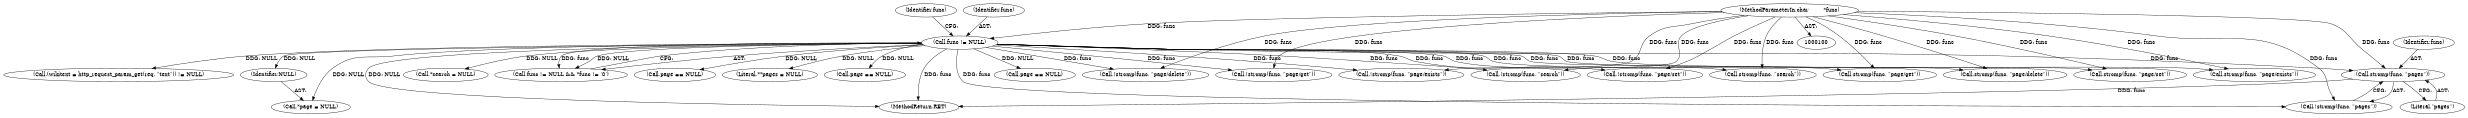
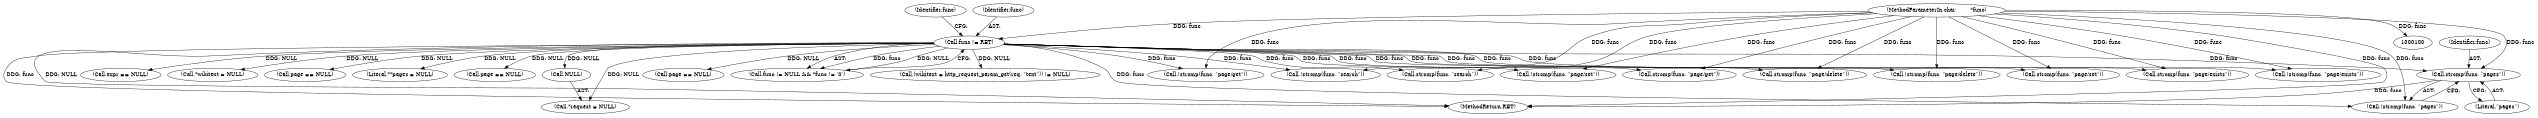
(1812, 27) -> (2413, 27)
(960, 43) -> (969, 43)
none -> (121, 75)
(274, 75) -> (567, 75)
(446, 75) -> (213, 75)
none -> (2162, 92)
(311, 107) -> (585, 107)
